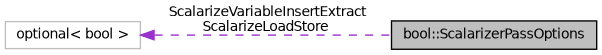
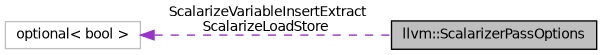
(494, 35) -> (494, 35)
